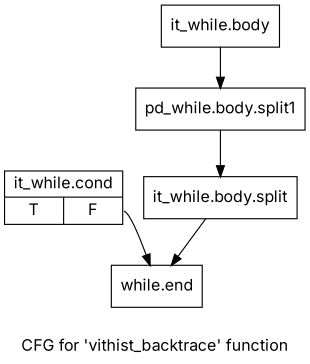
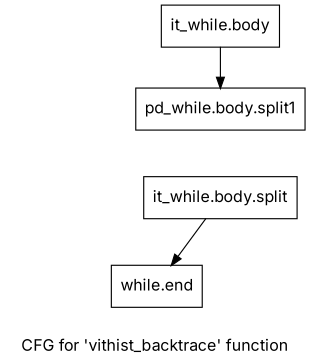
(220, 148) -> none
(64, 198) -> none
